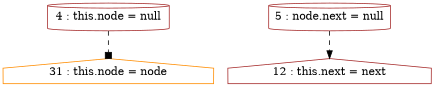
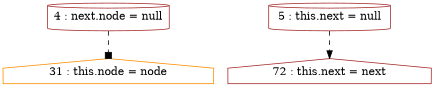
(108, 17) -> (108, 17)
(330, 17) -> (330, 17)
(330, 72) -> (330, 72)
